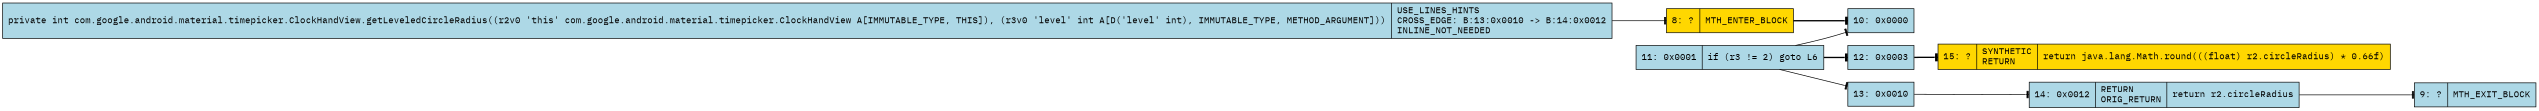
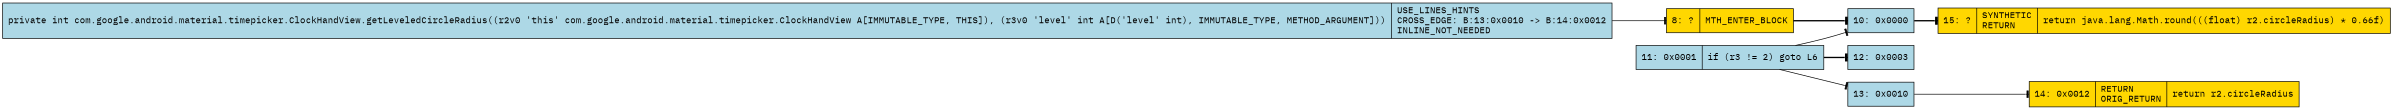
(1924, 57) -> (1924, 21)
(2164, 95) -> (2164, 94)
(2475, 95) -> none
